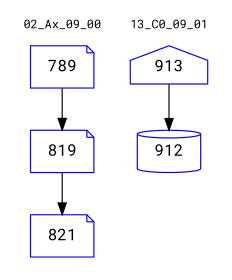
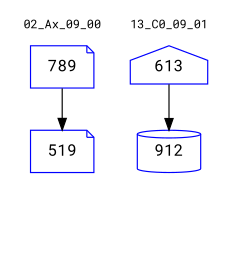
(169, 67) -> (169, 67)
(62, 151) -> (62, 151)
(62, 236) -> none
